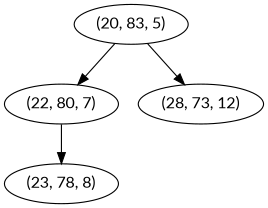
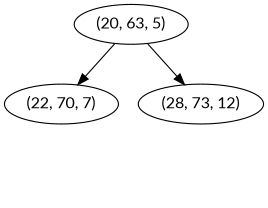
(131, 24) -> (131, 24)
(61, 104) -> (61, 104)
(61, 184) -> none
